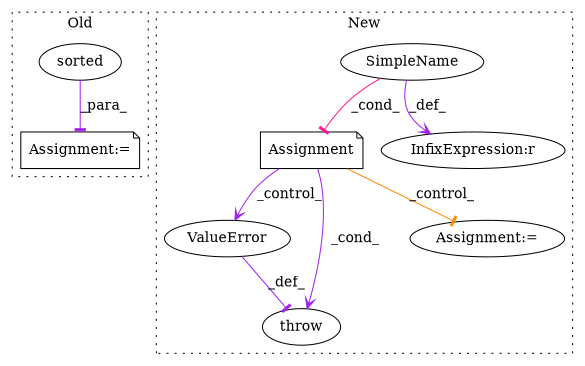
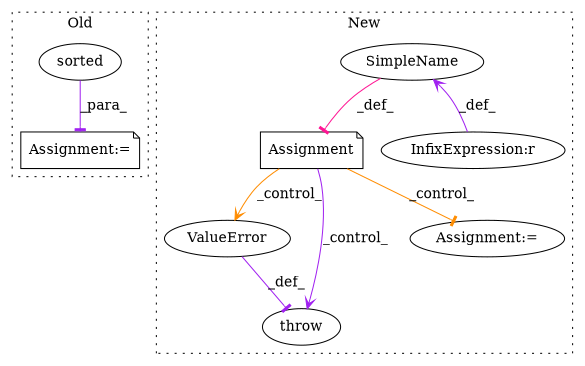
(376, 106) -> (376, 106)
(406, 107) -> (457, 108)
(257, 187) -> (257, 187)
(355, 239) -> (355, 239)
